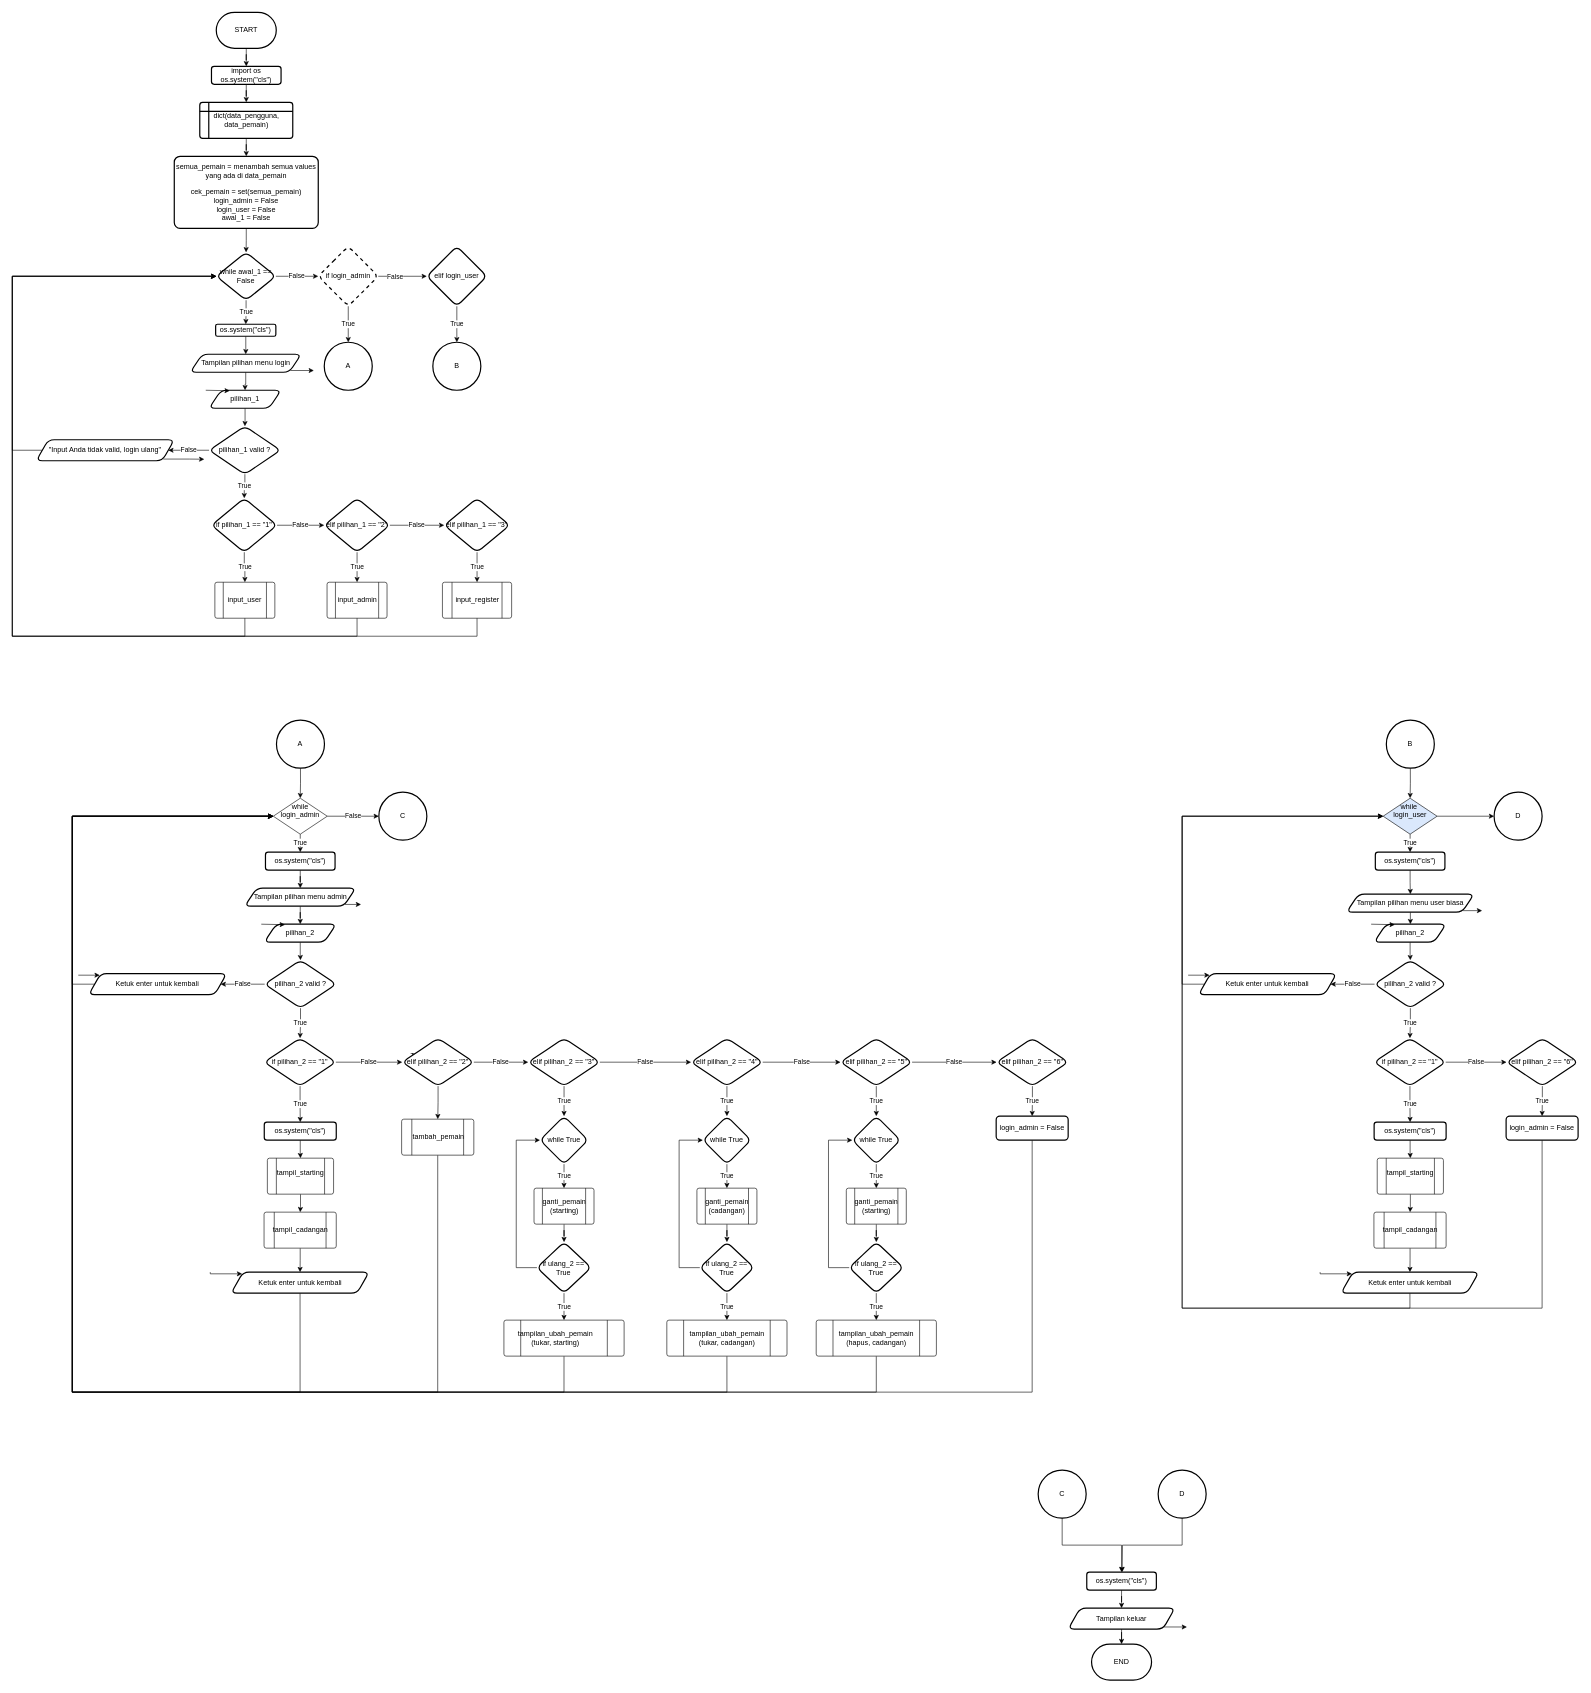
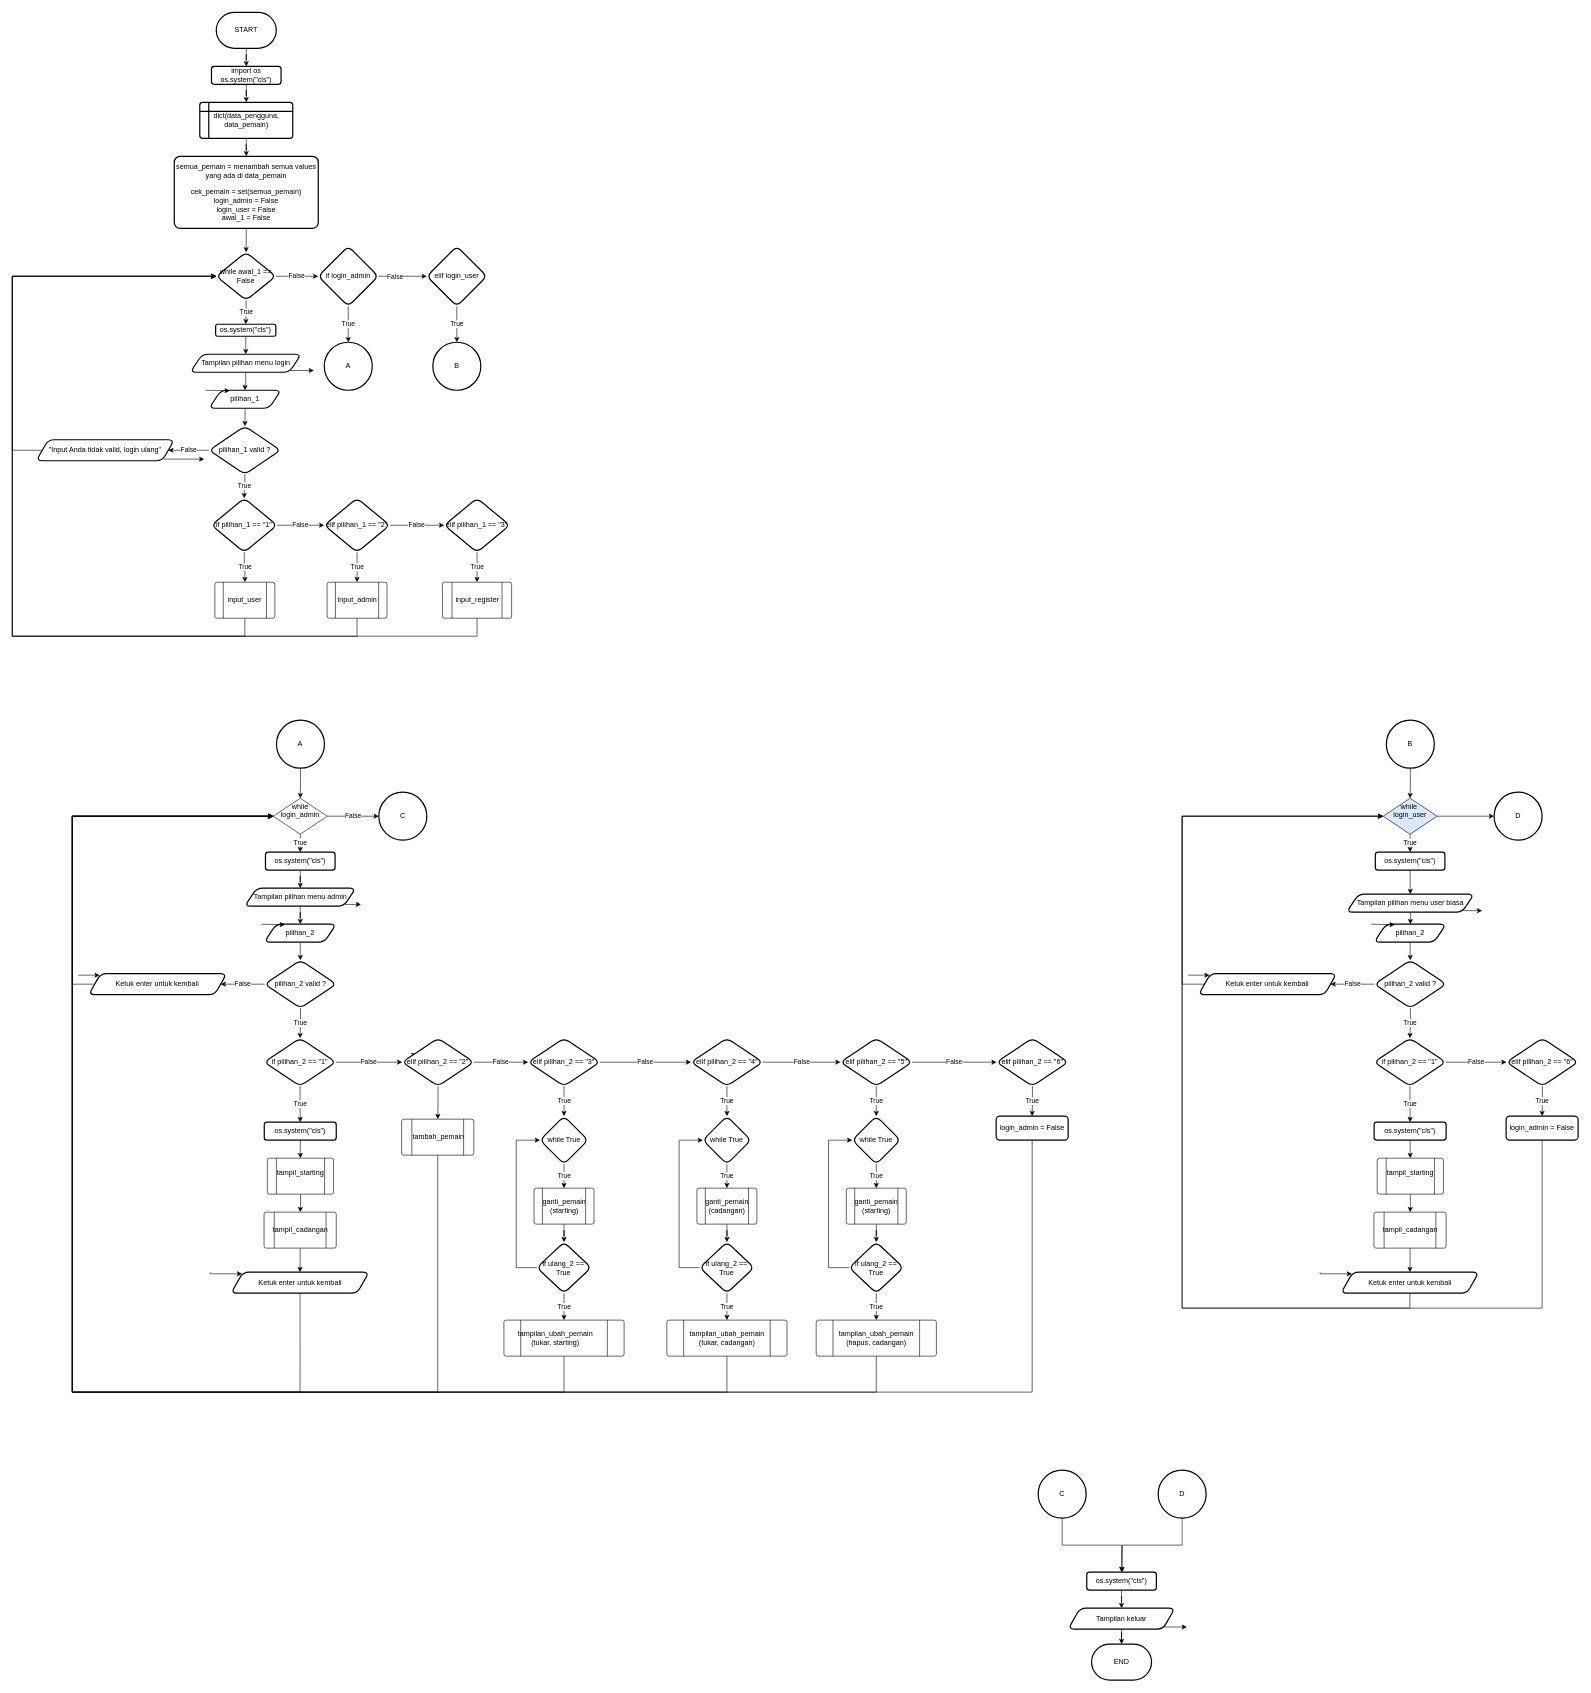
(348, 276) -> (348, 276)
